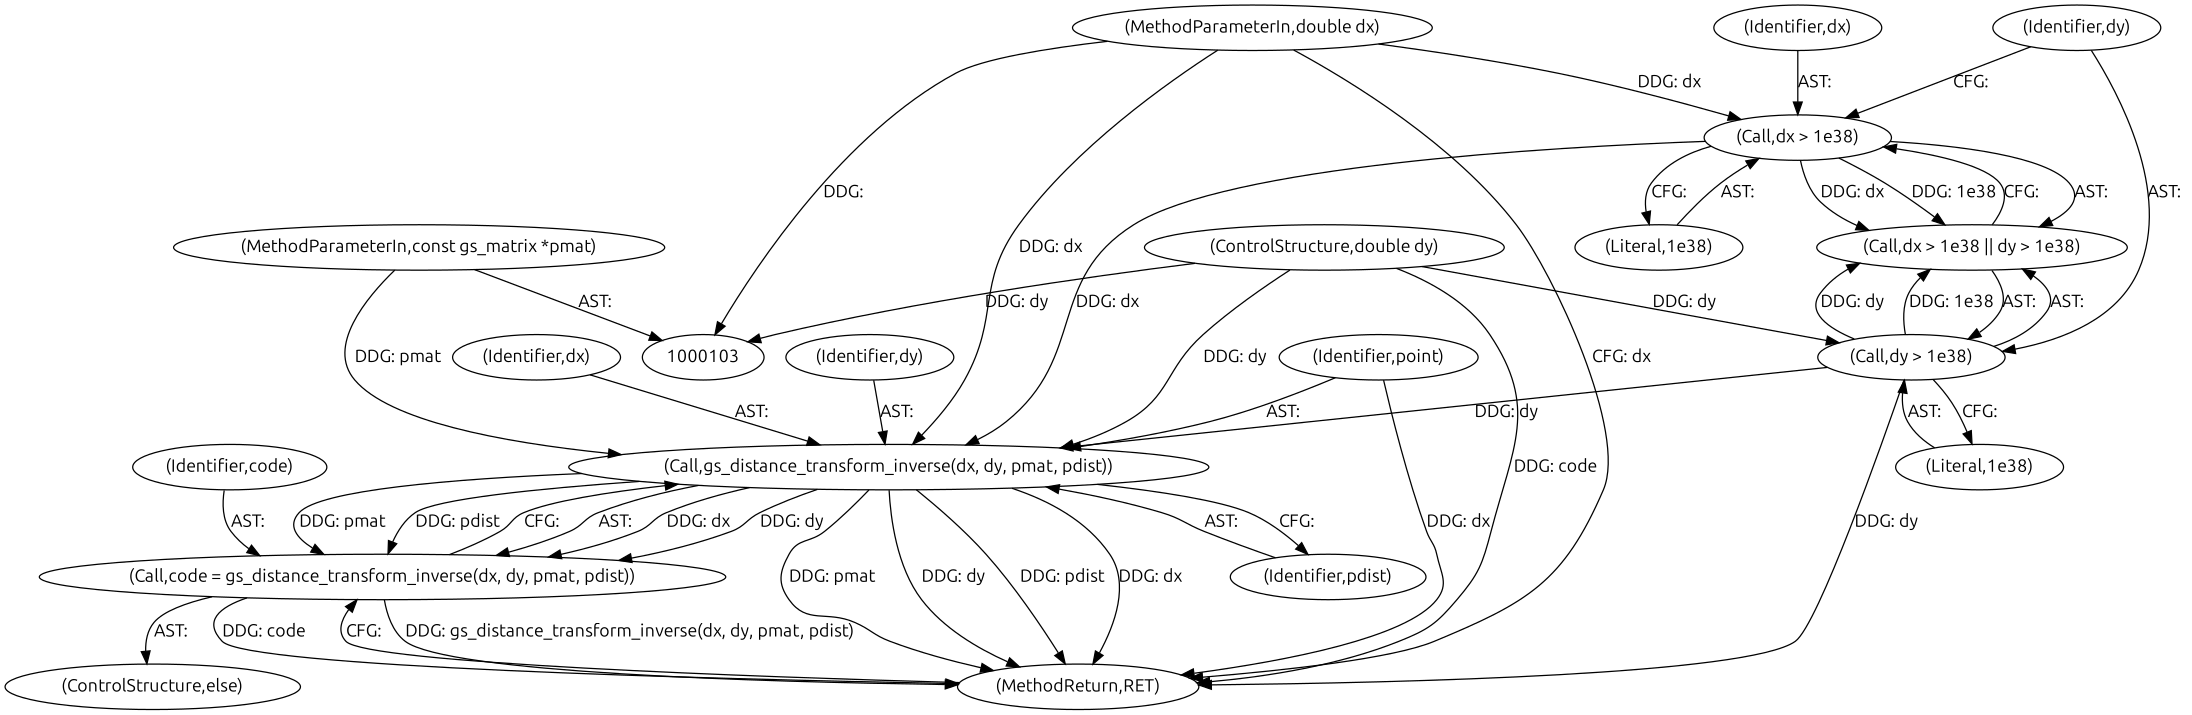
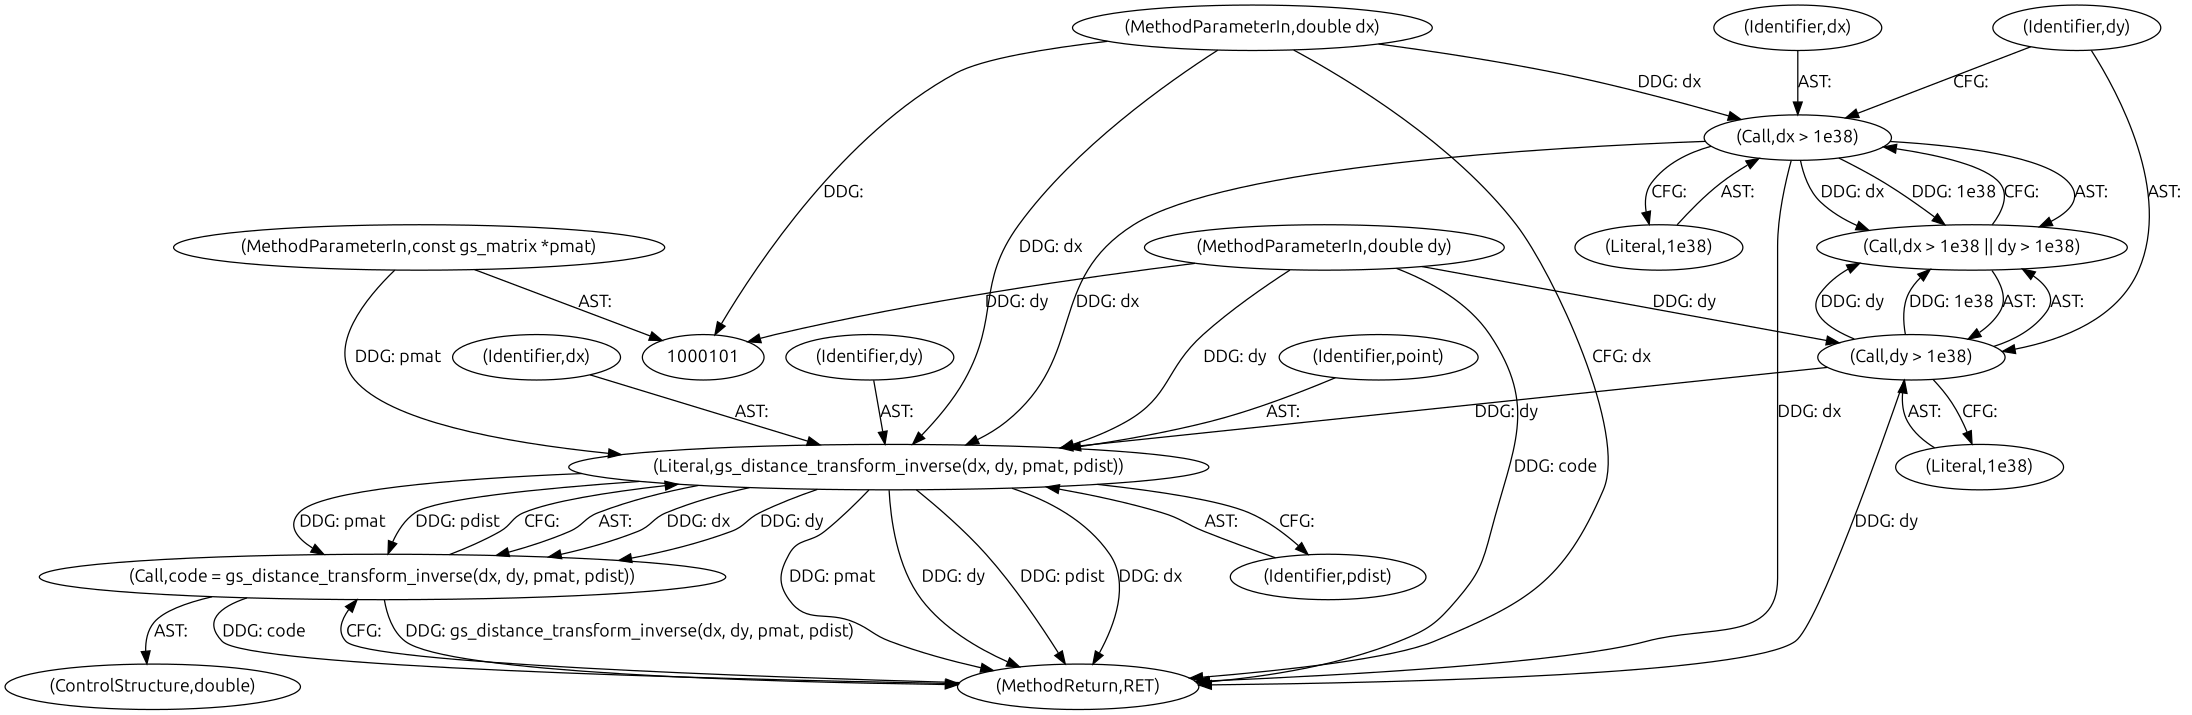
(1324, 247) -> (1324, 247)
(703, 357) -> (703, 357)
(230, 467) -> none
(889, 467) -> (889, 467)
(1427, 609) -> (1716, 631)
(153, 687) -> (153, 687)
